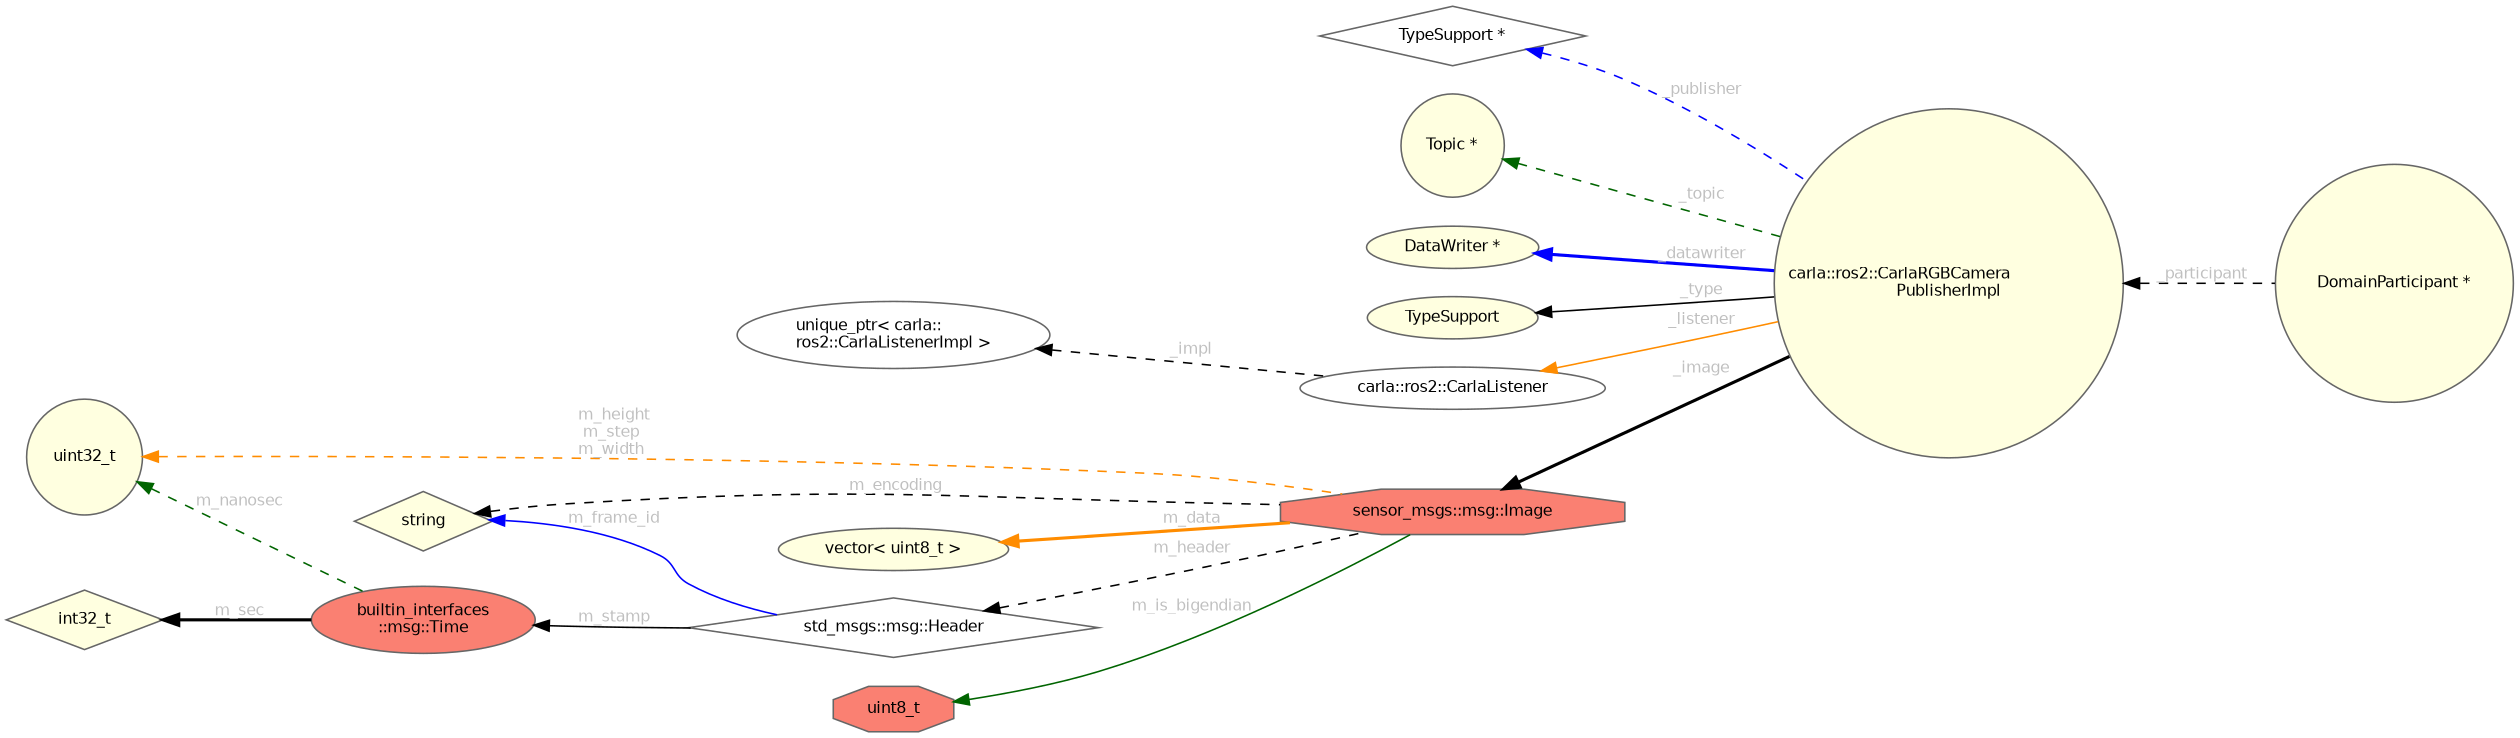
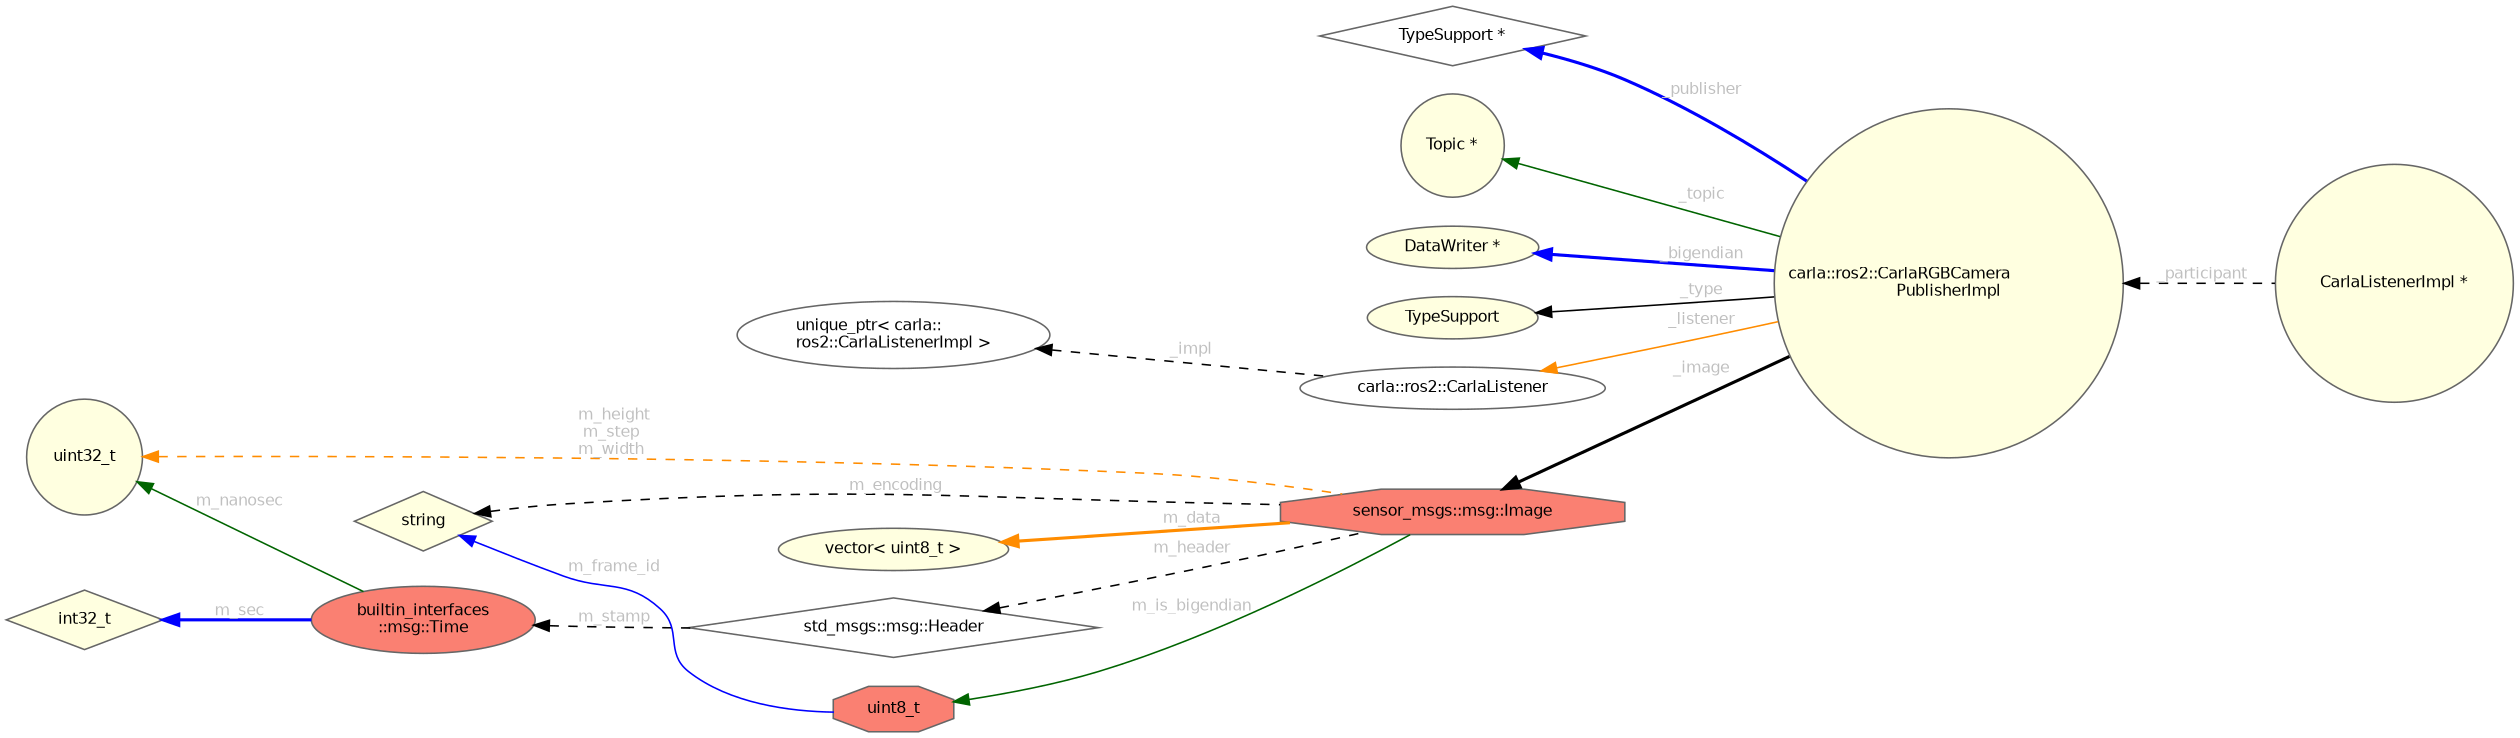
(1680, 106) -> (1680, 106)
(1649, 200) -> (1649, 200)
(1700, 254) -> (1700, 254)
(2394, 283) -> (2394, 283)
(257, 540) -> (257, 540)
(649, 550) -> (668, 618)
(245, 620) -> (245, 620)
(620, 627) -> (620, 627)
